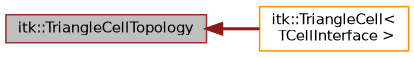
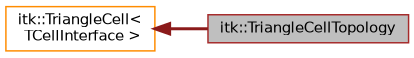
(241, 29) -> (189, 29)
